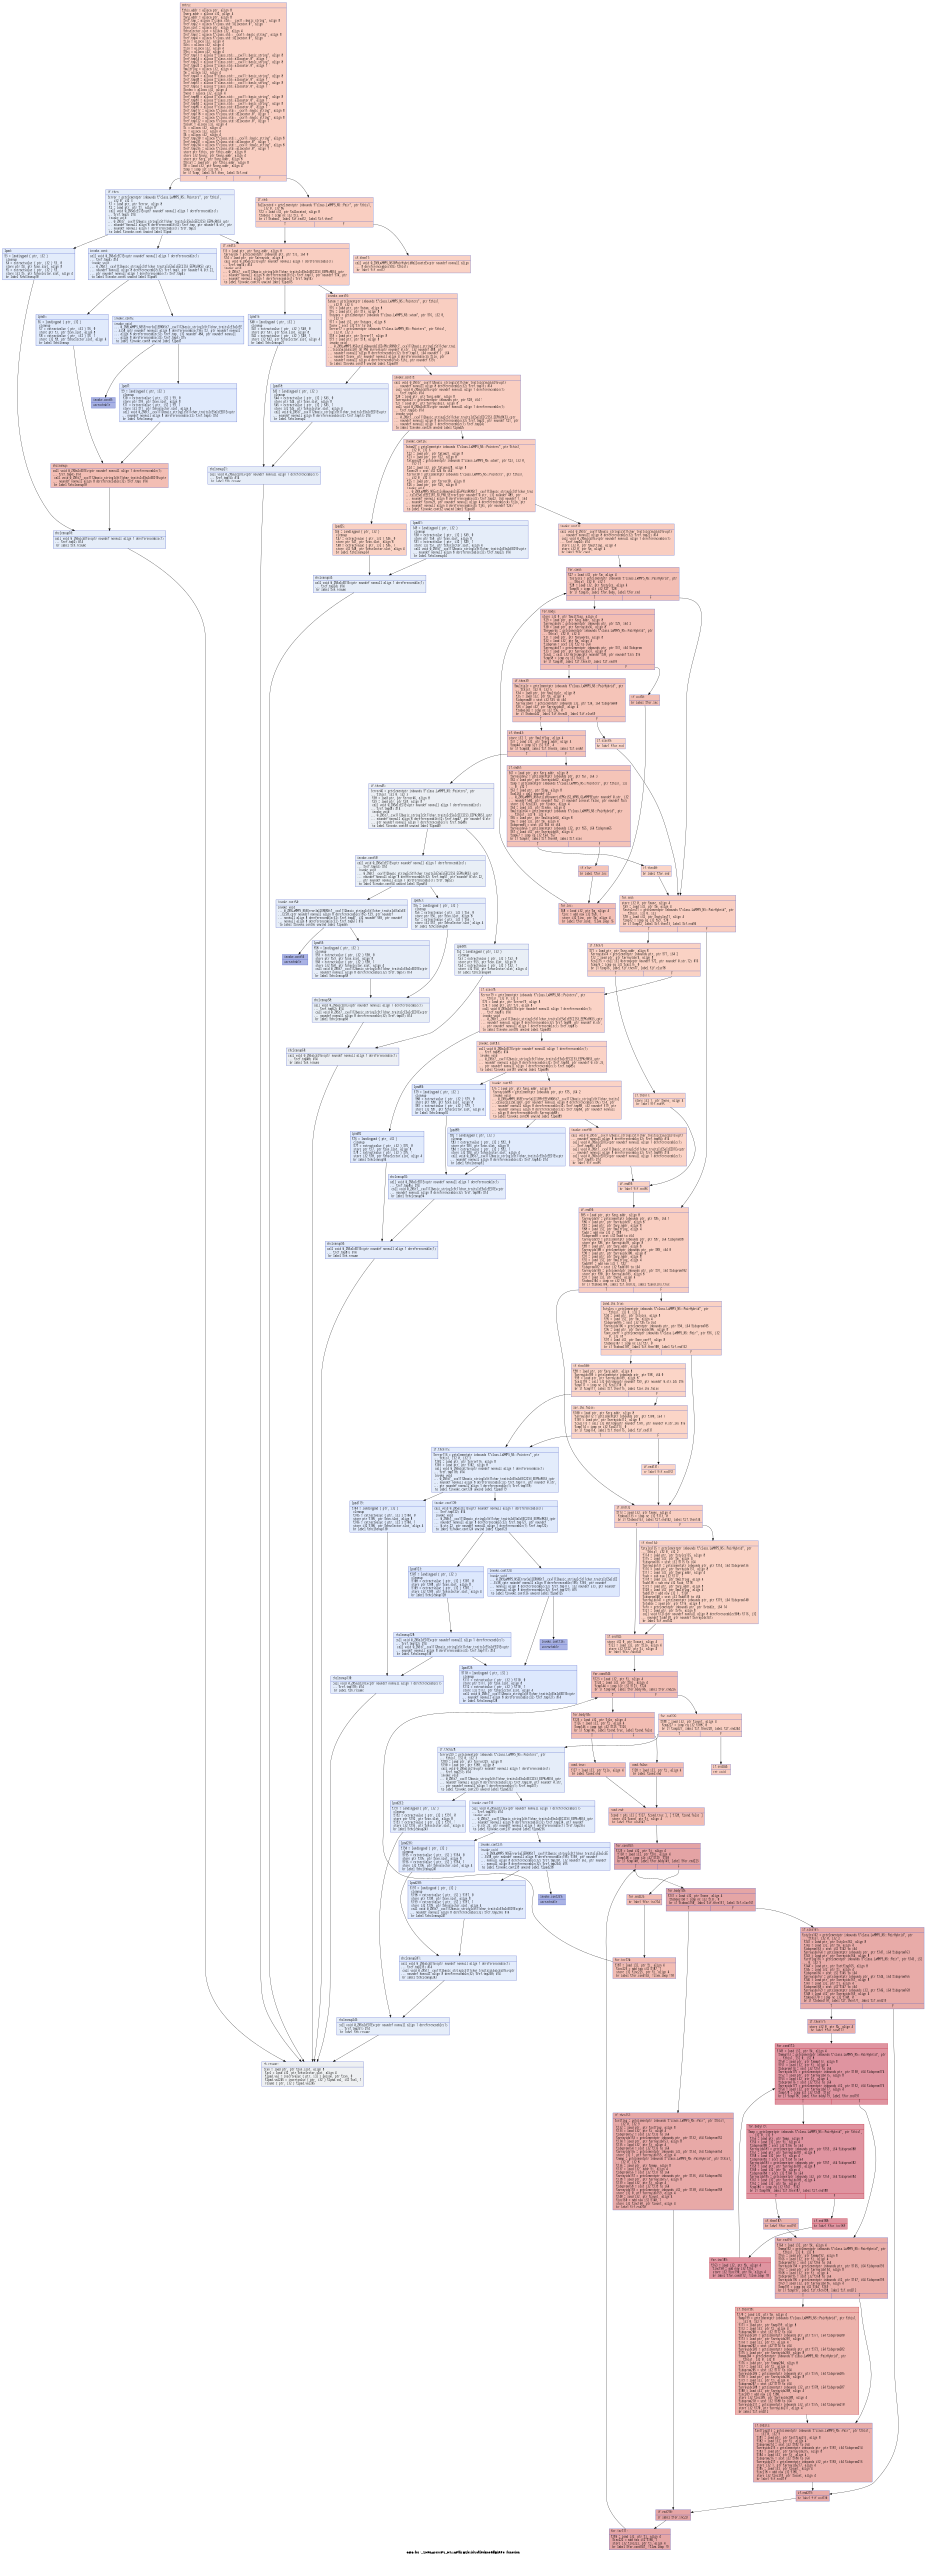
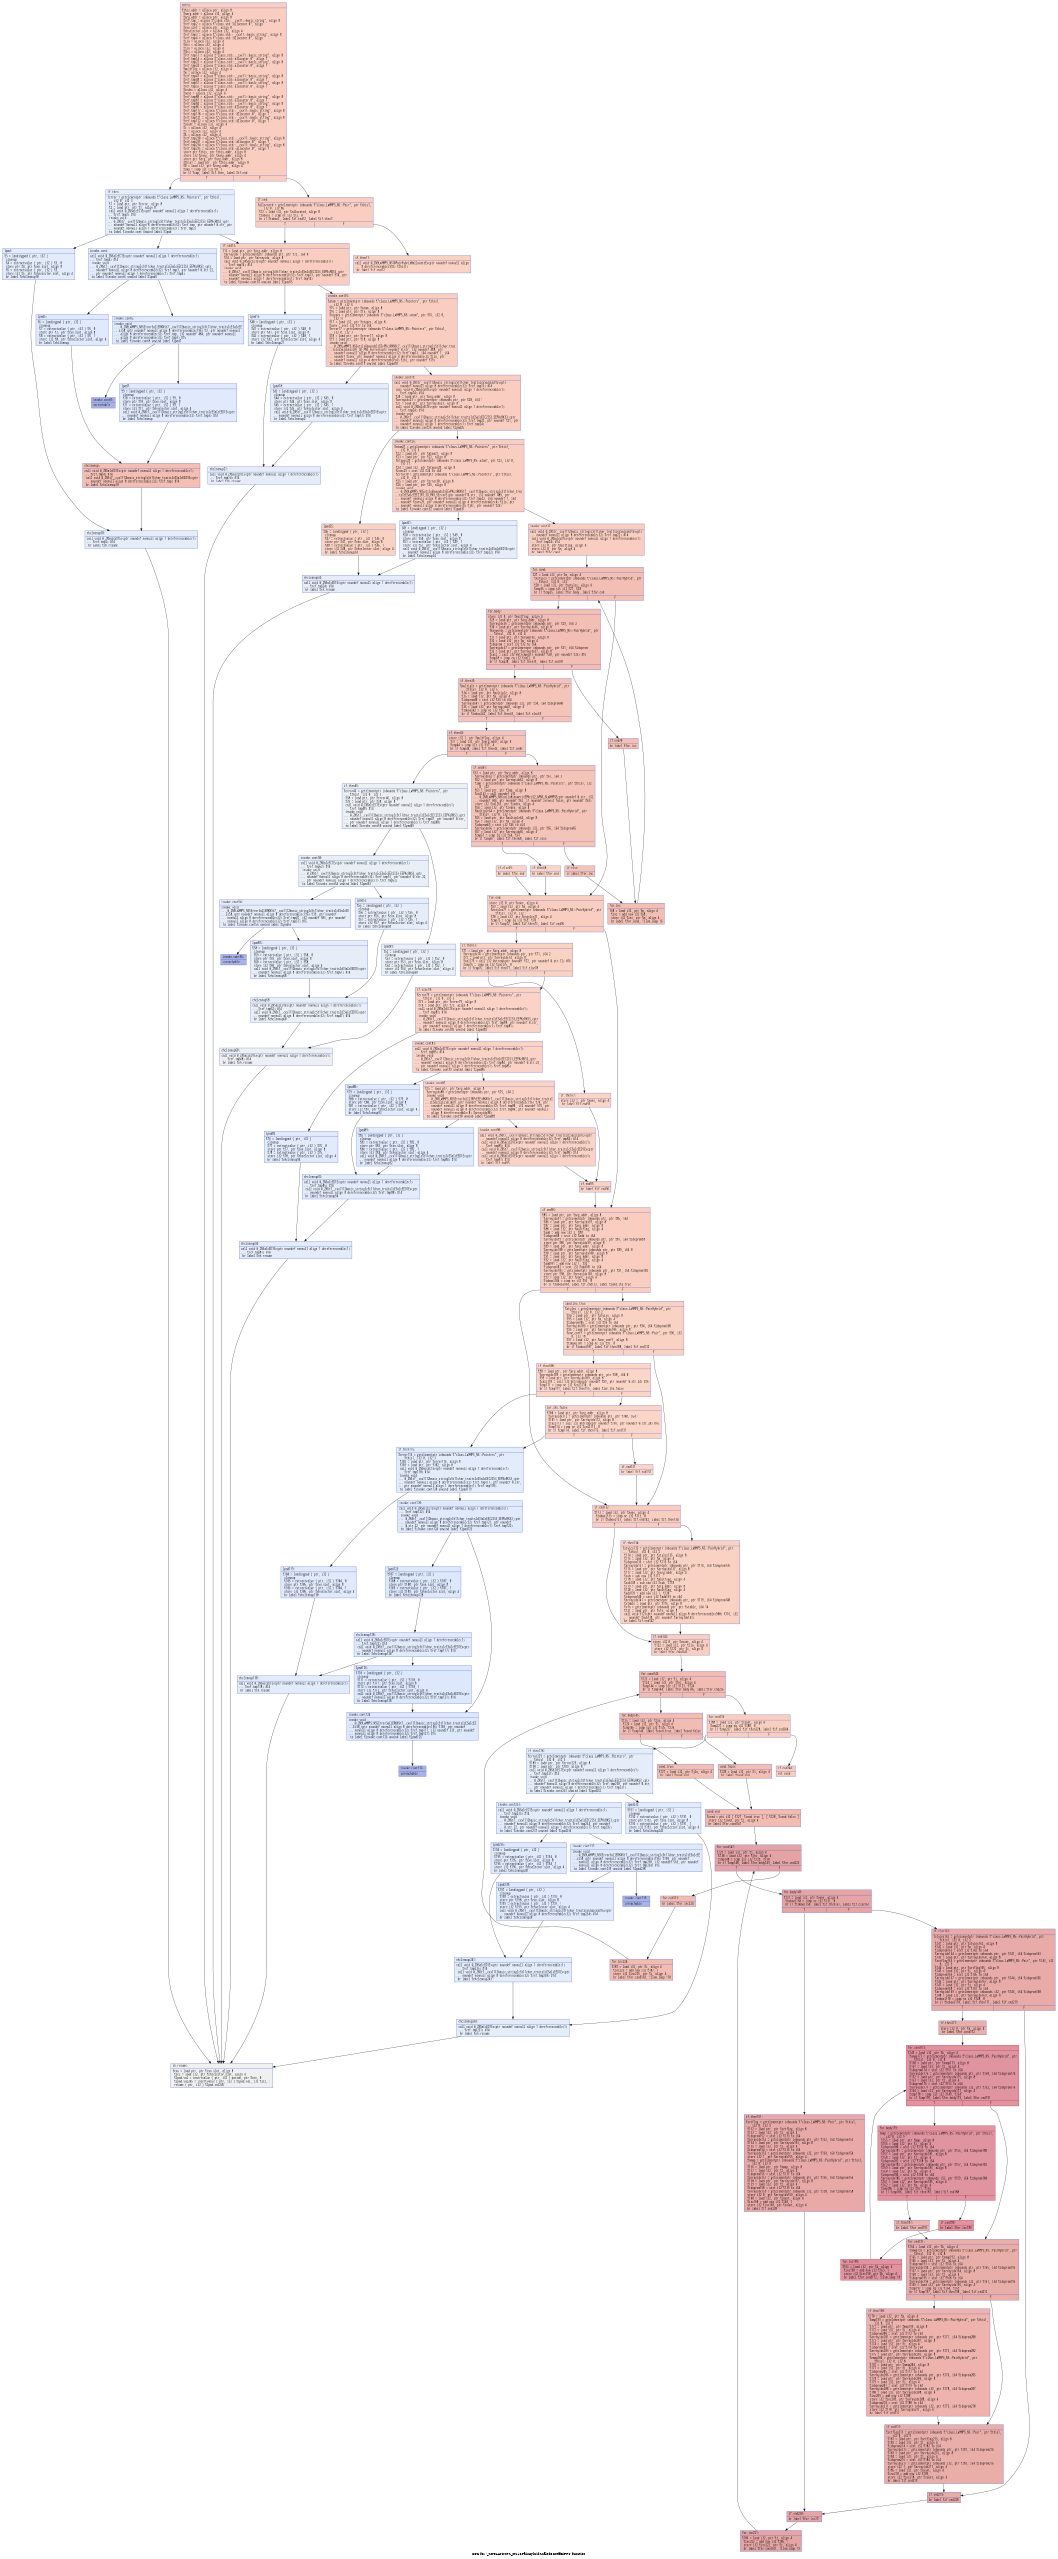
(599, 730) -> none
(537, 1630) -> (413, 1707)
(641, 2169) -> (772, 2171)
(797, 2361) -> (928, 2362)
